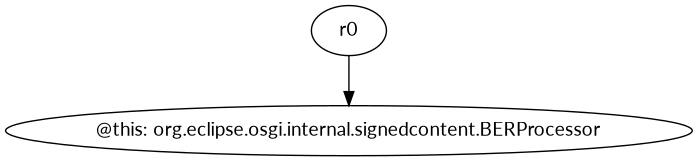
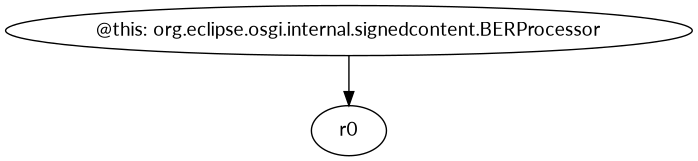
(349, 74) -> (349, 74)
